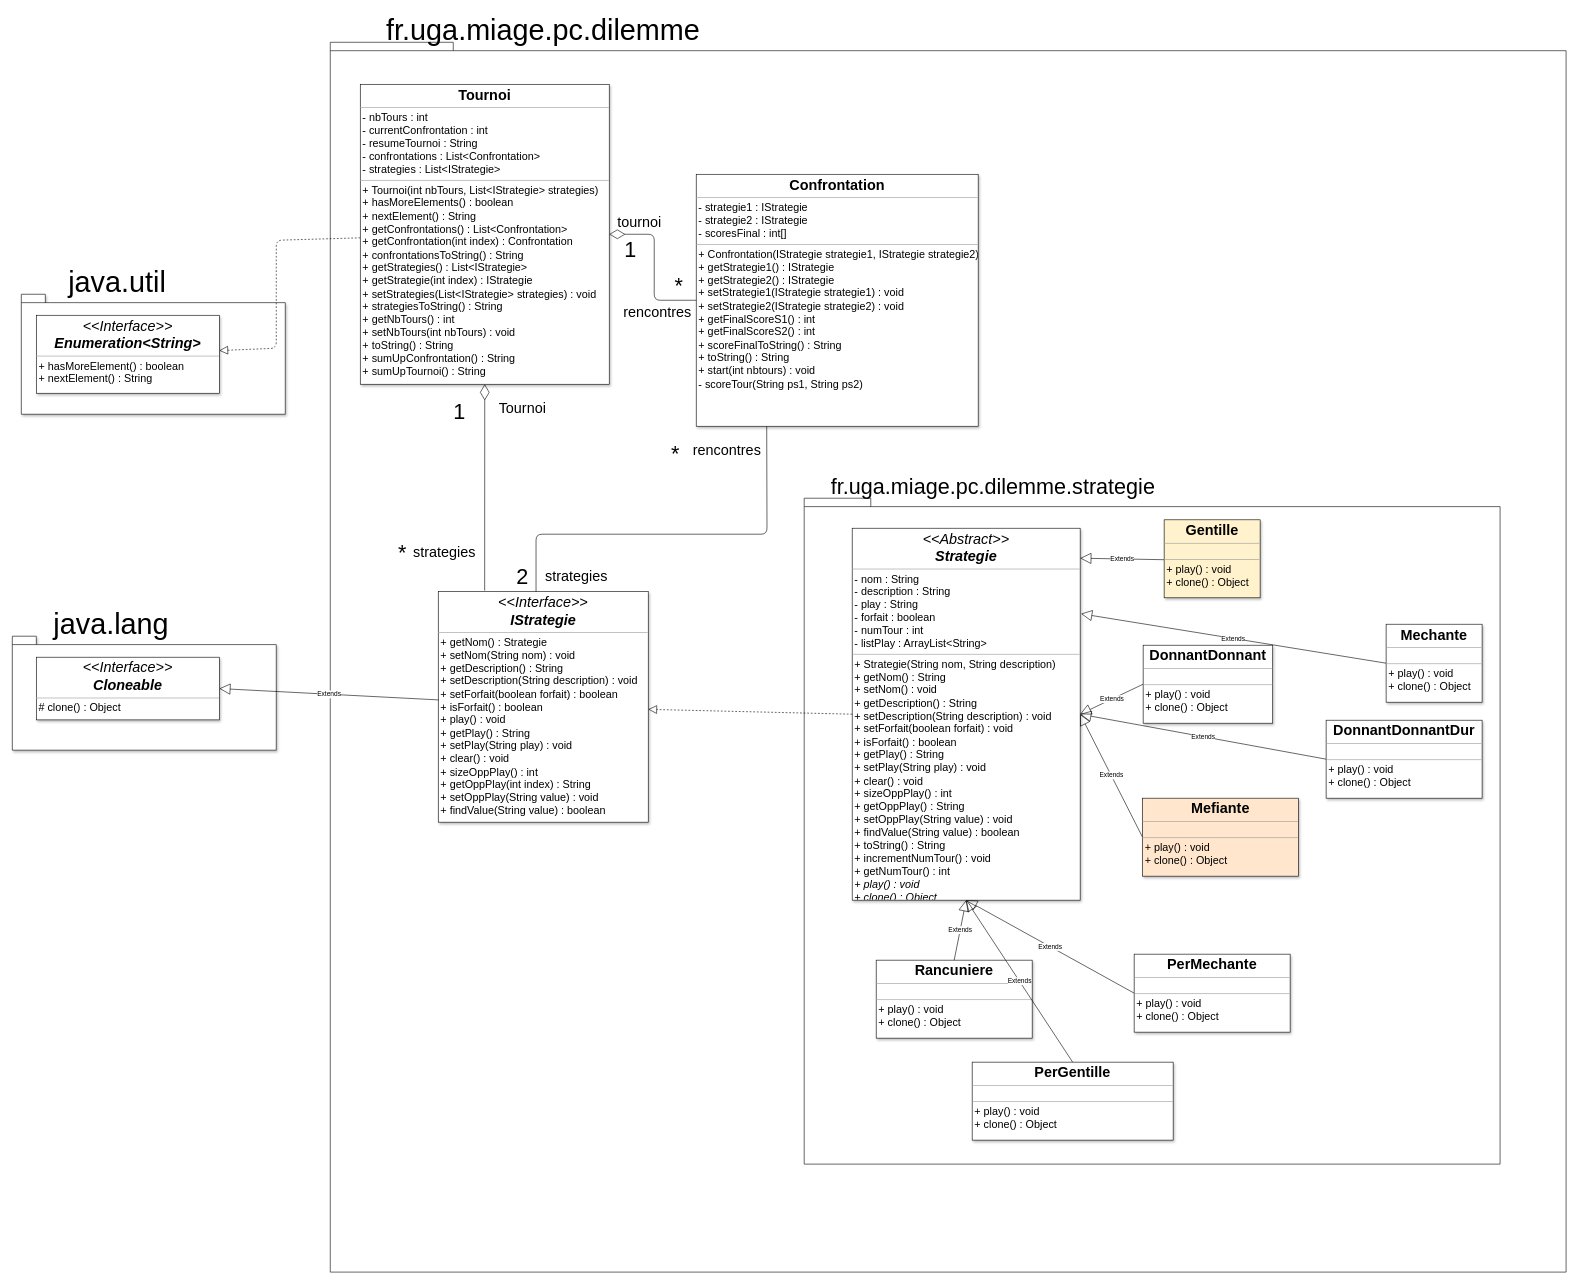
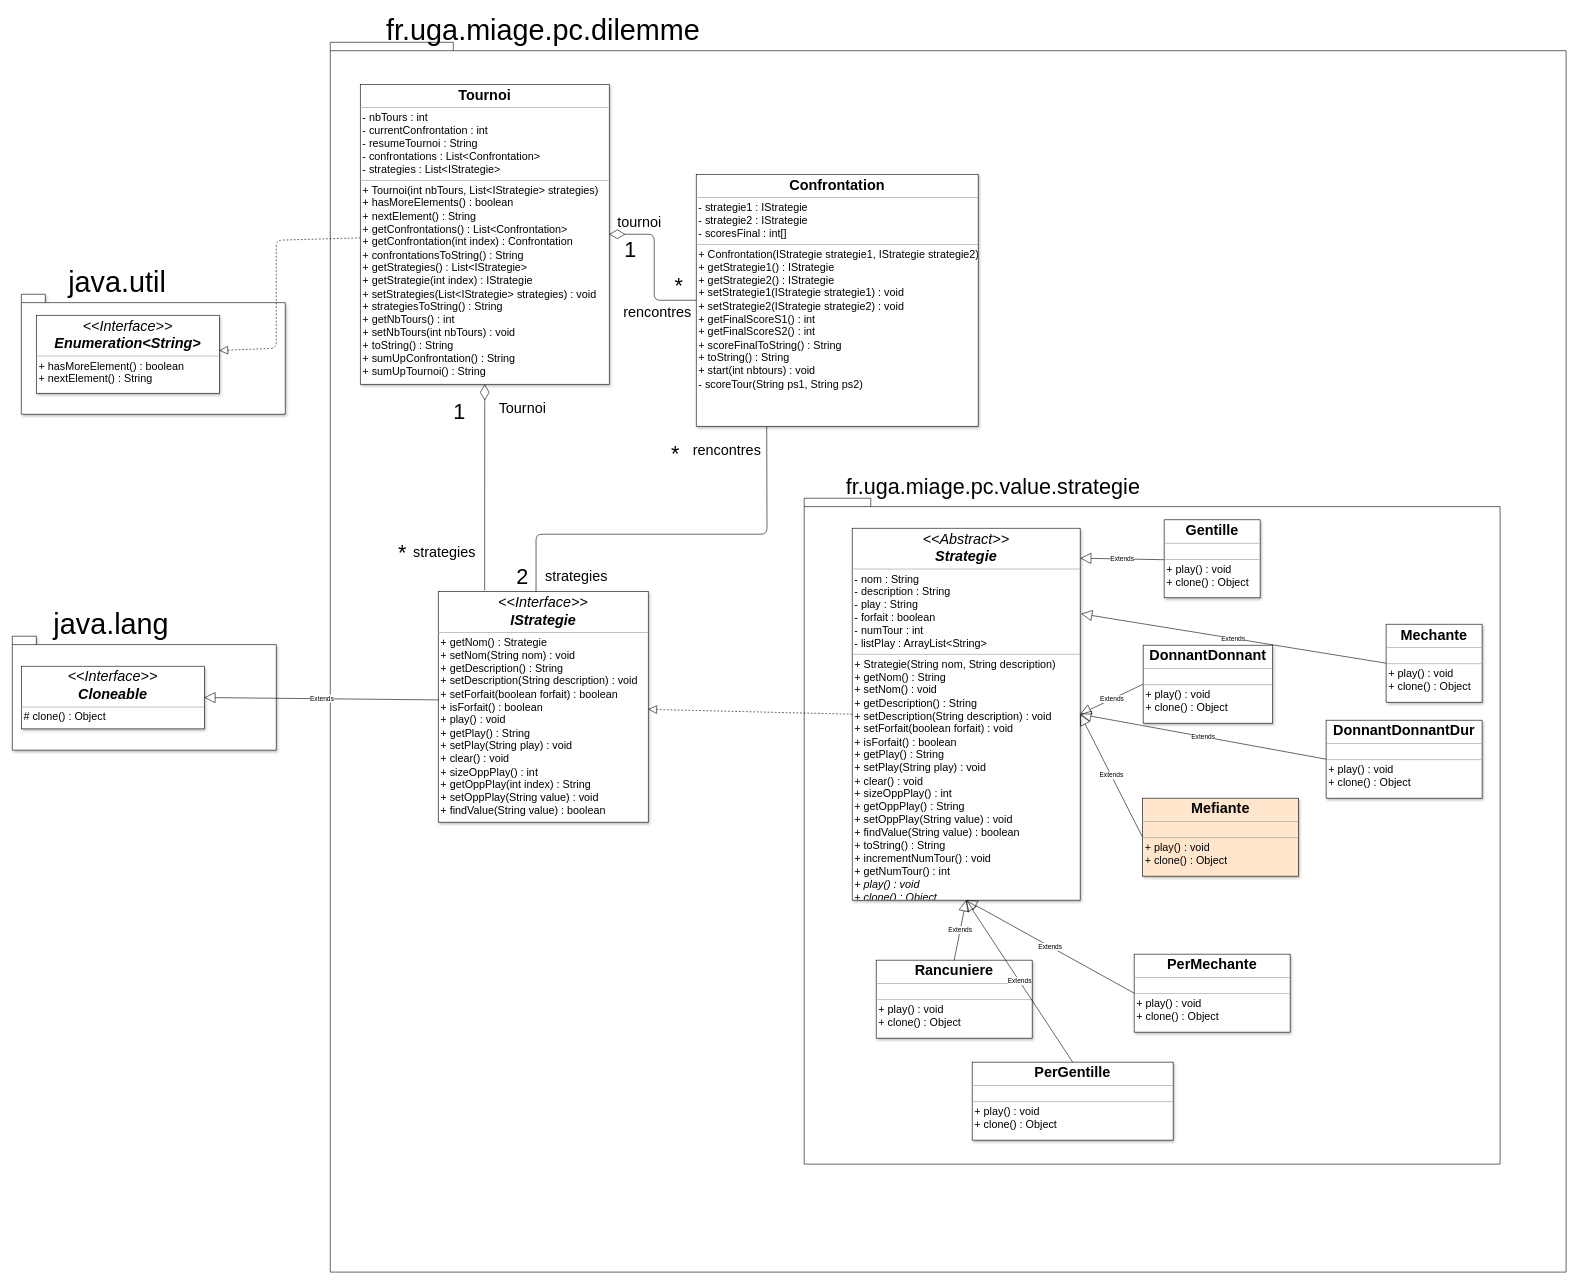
(993, 486) -> (993, 486)
(1212, 559) -> (1212, 559)
(128, 689) -> (113, 698)
